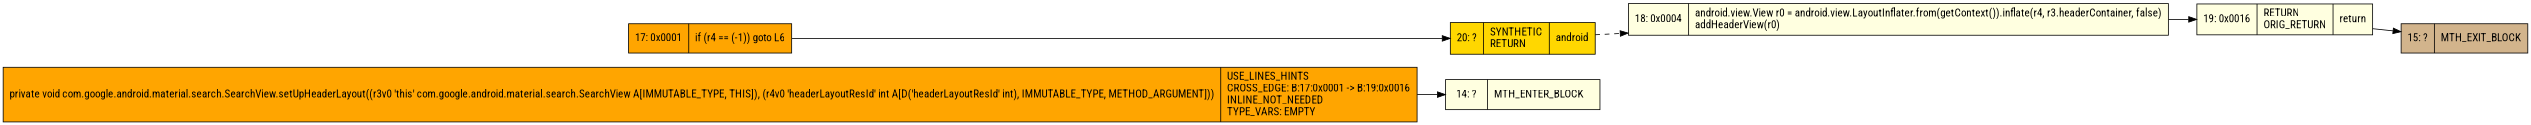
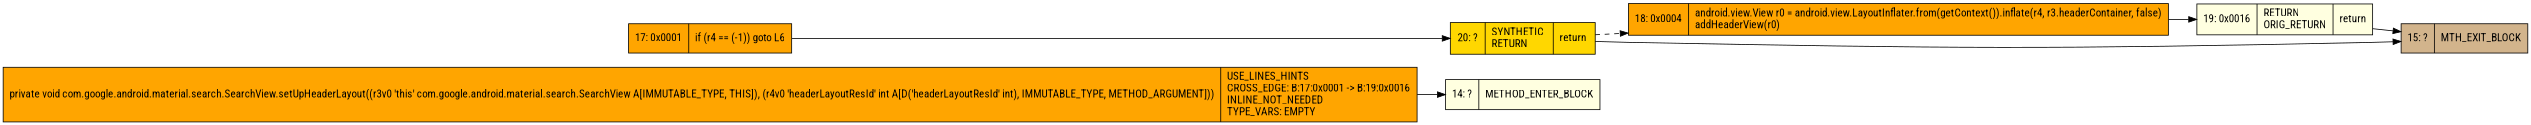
(1898, 19) -> (1898, 19)
(1572, 38) -> (1573, 38)
none -> (1994, 47)
(1539, 94) -> (1539, 94)
